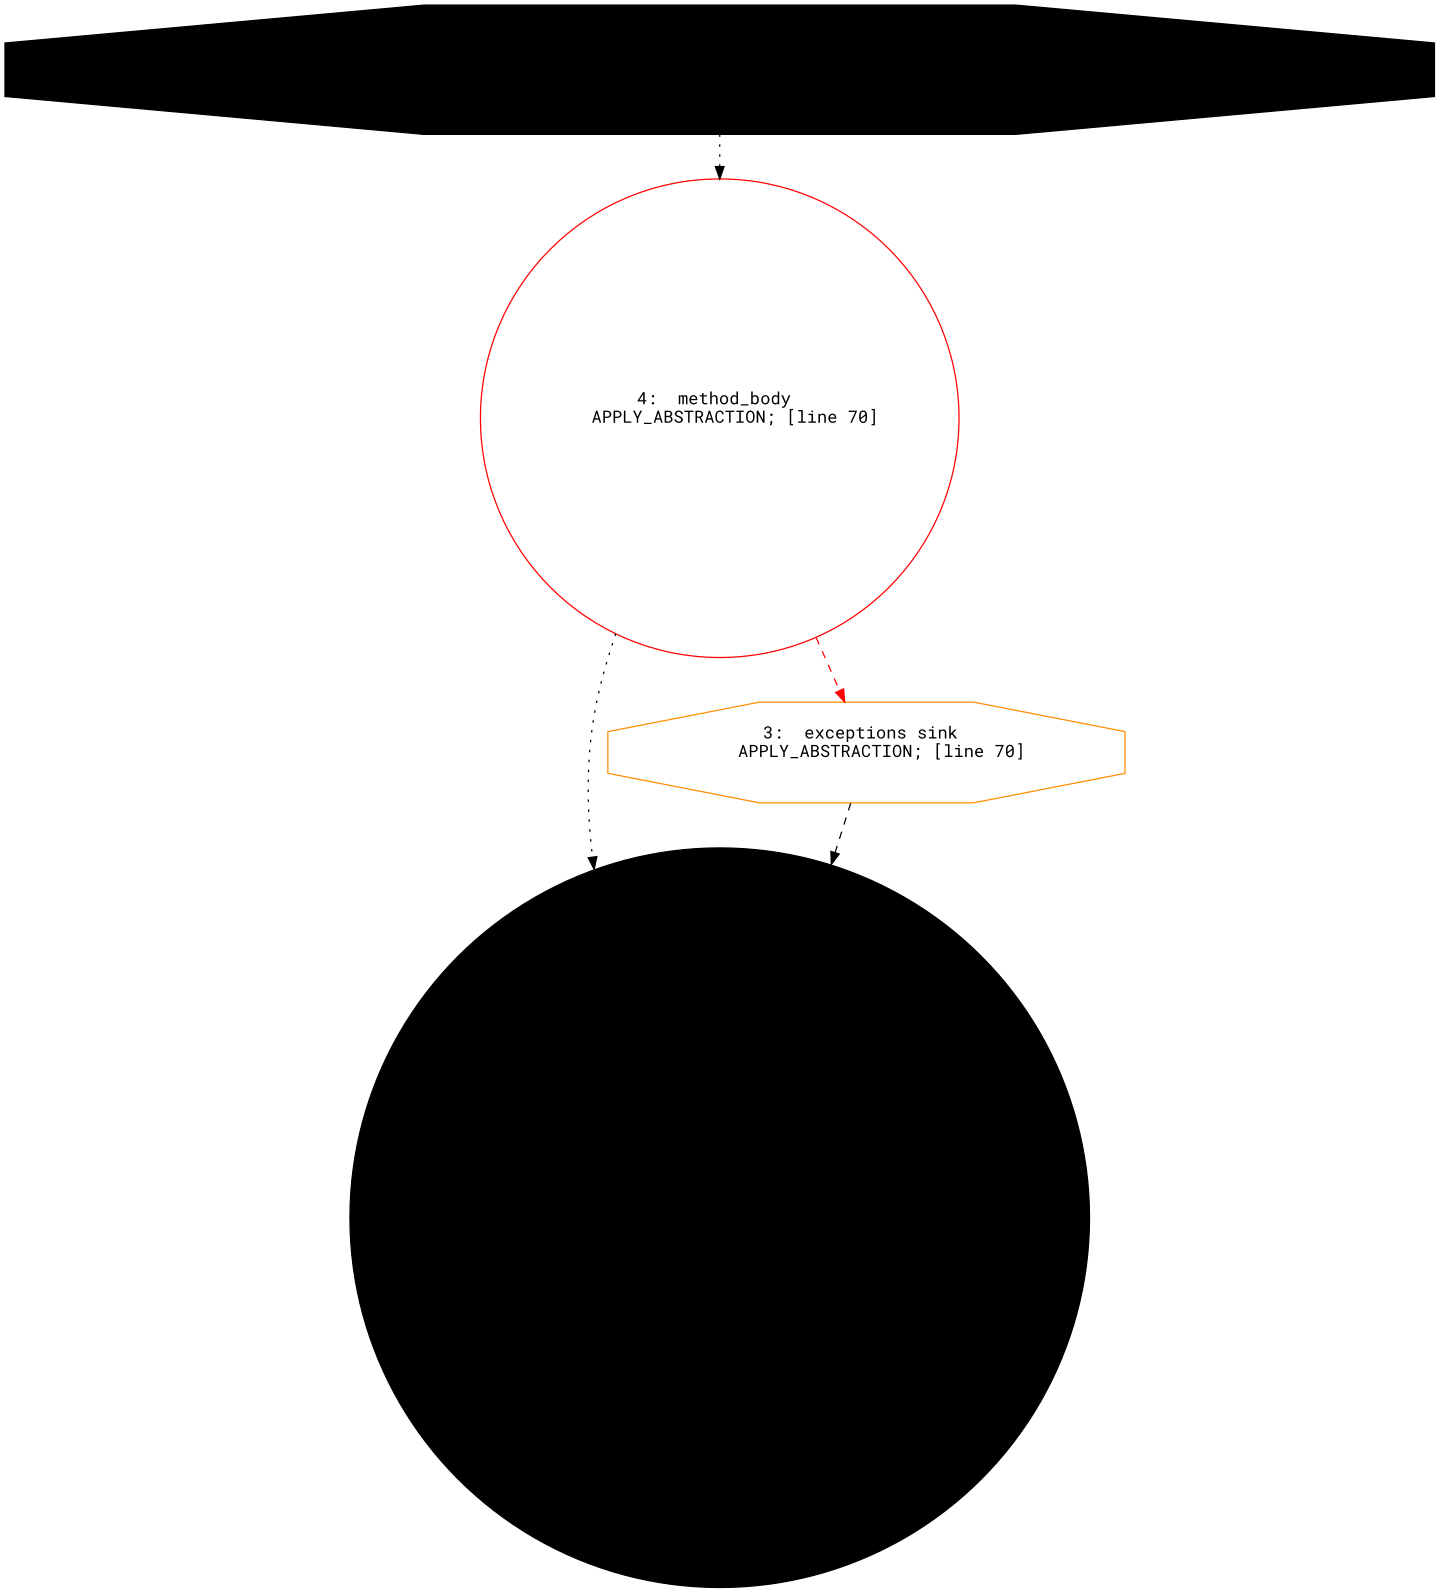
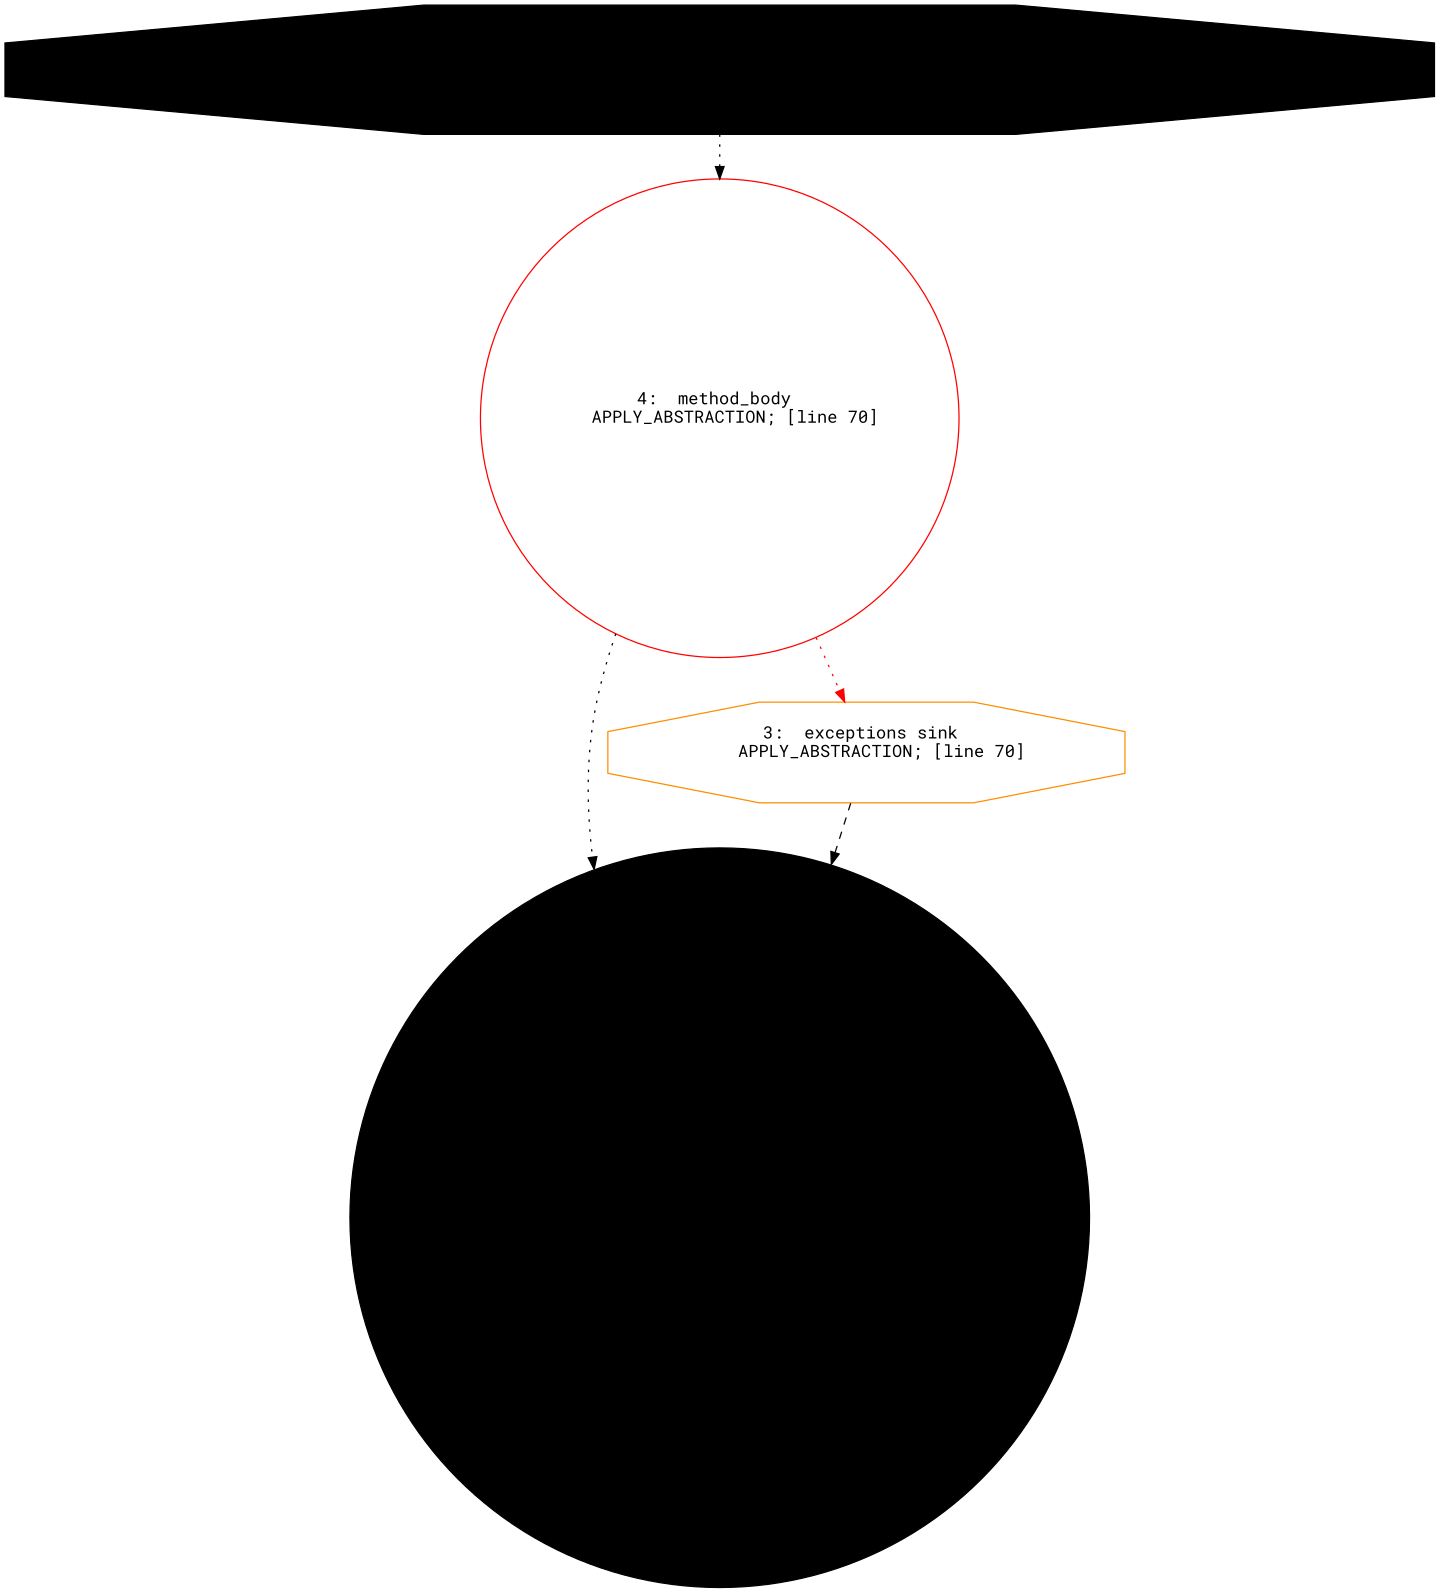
(828, 664) -> (828, 664)
